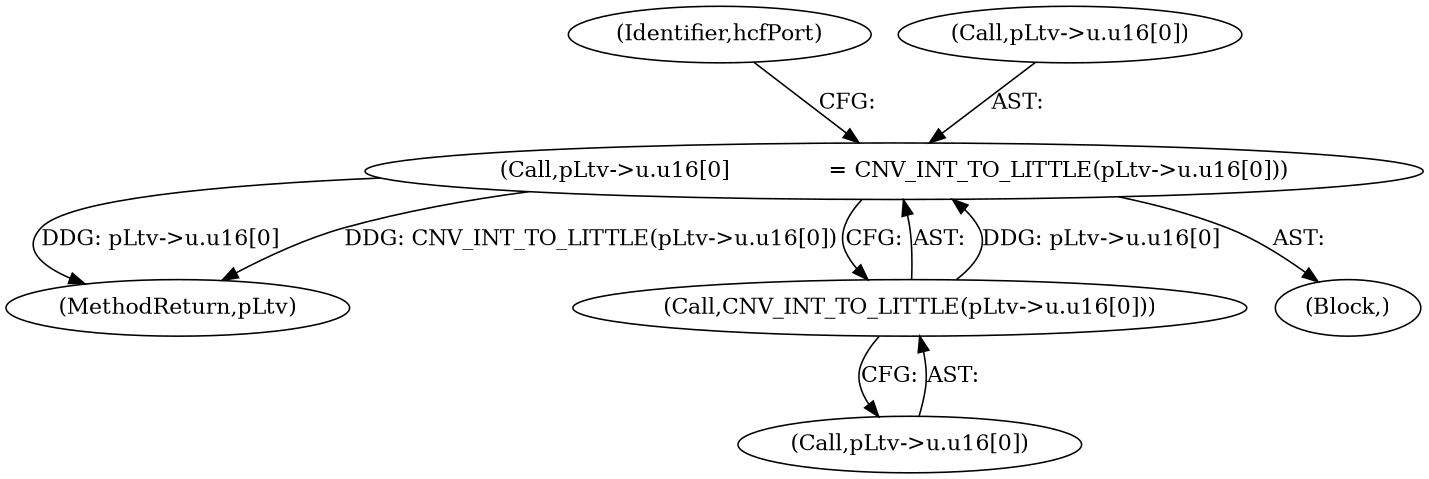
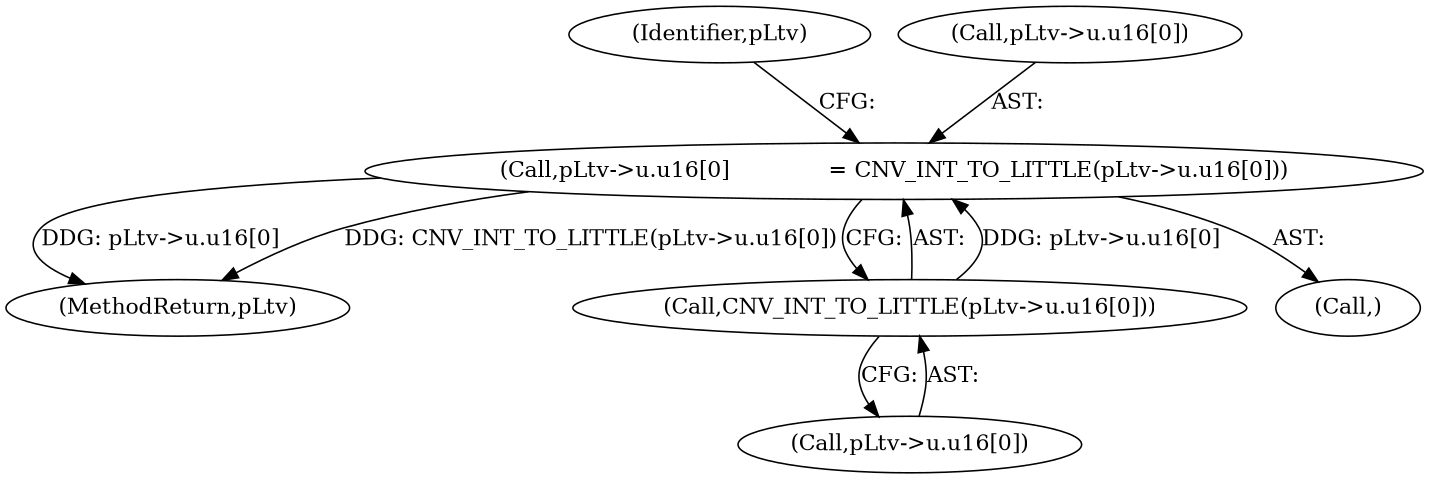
(720, 35) -> (720, 35)
(1348, 308) -> (1348, 308)
